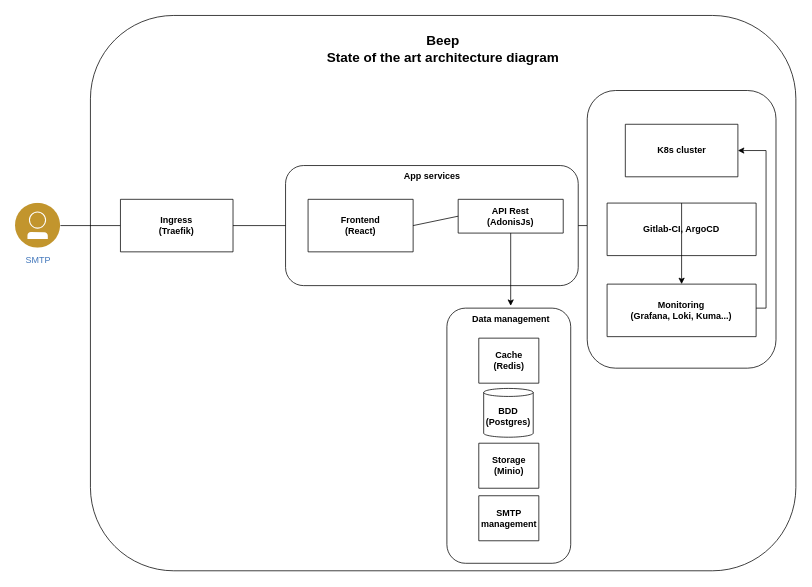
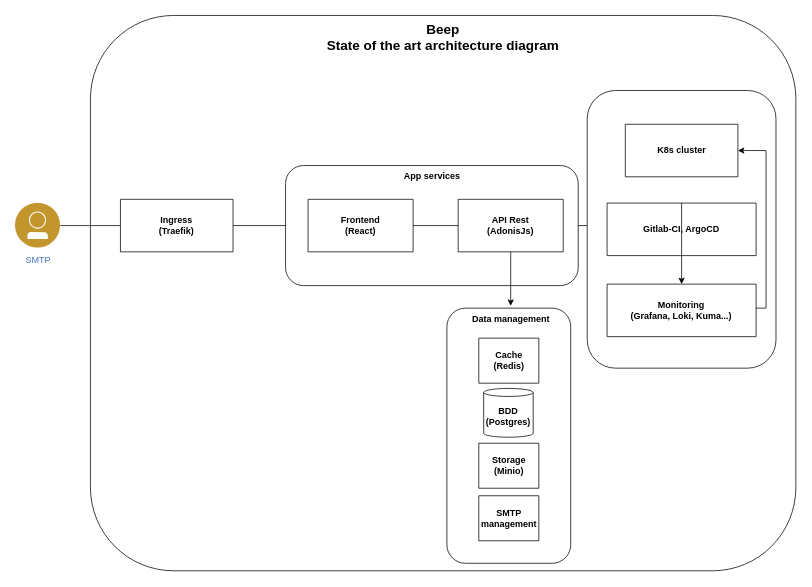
(443, 49) -> (443, 38)
(510, 216) -> (510, 225)
